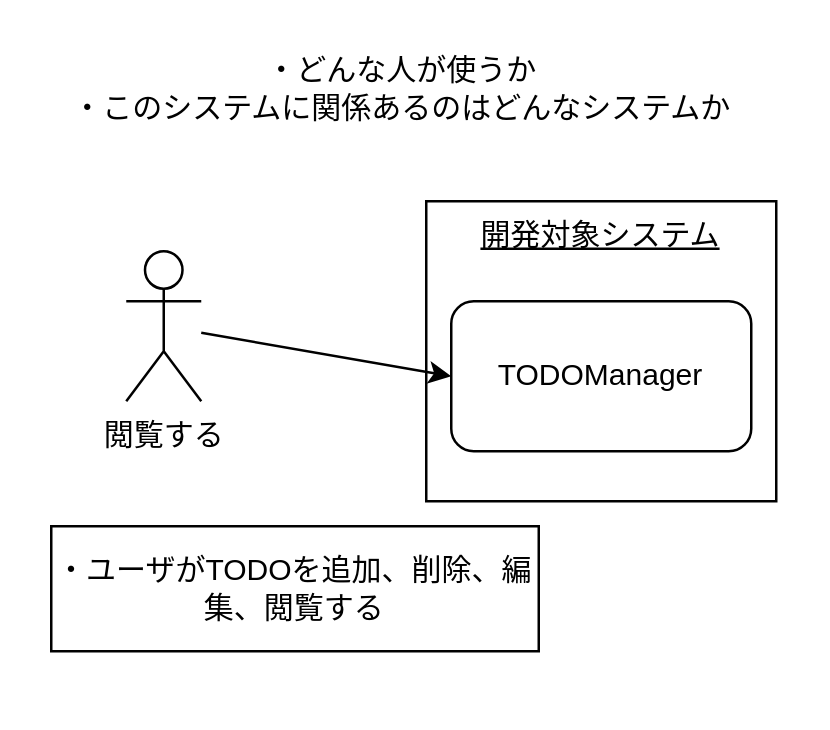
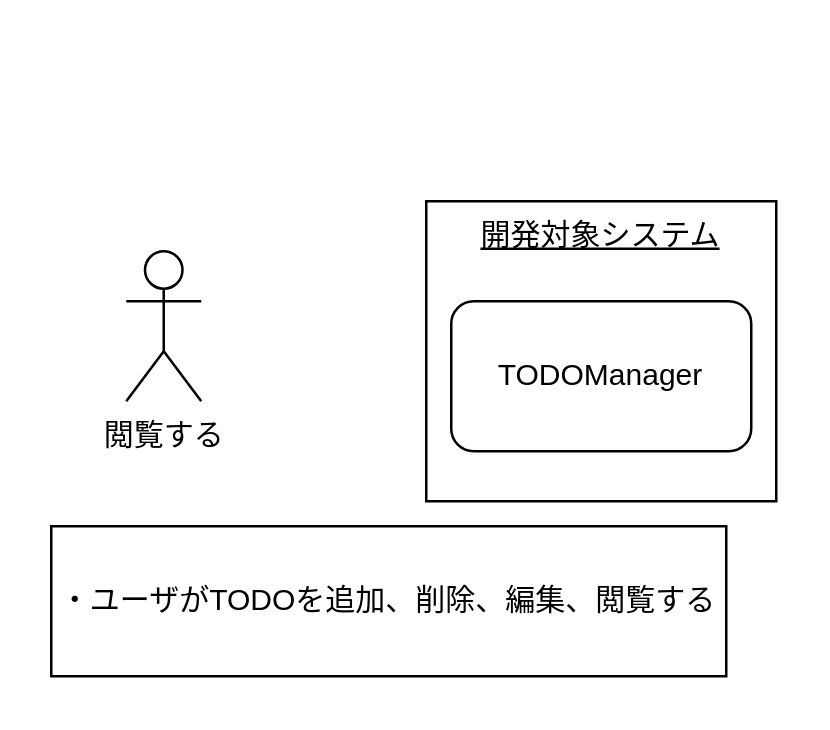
(401, 89) -> none
(318, 353) -> none
(295, 589) -> (389, 601)
